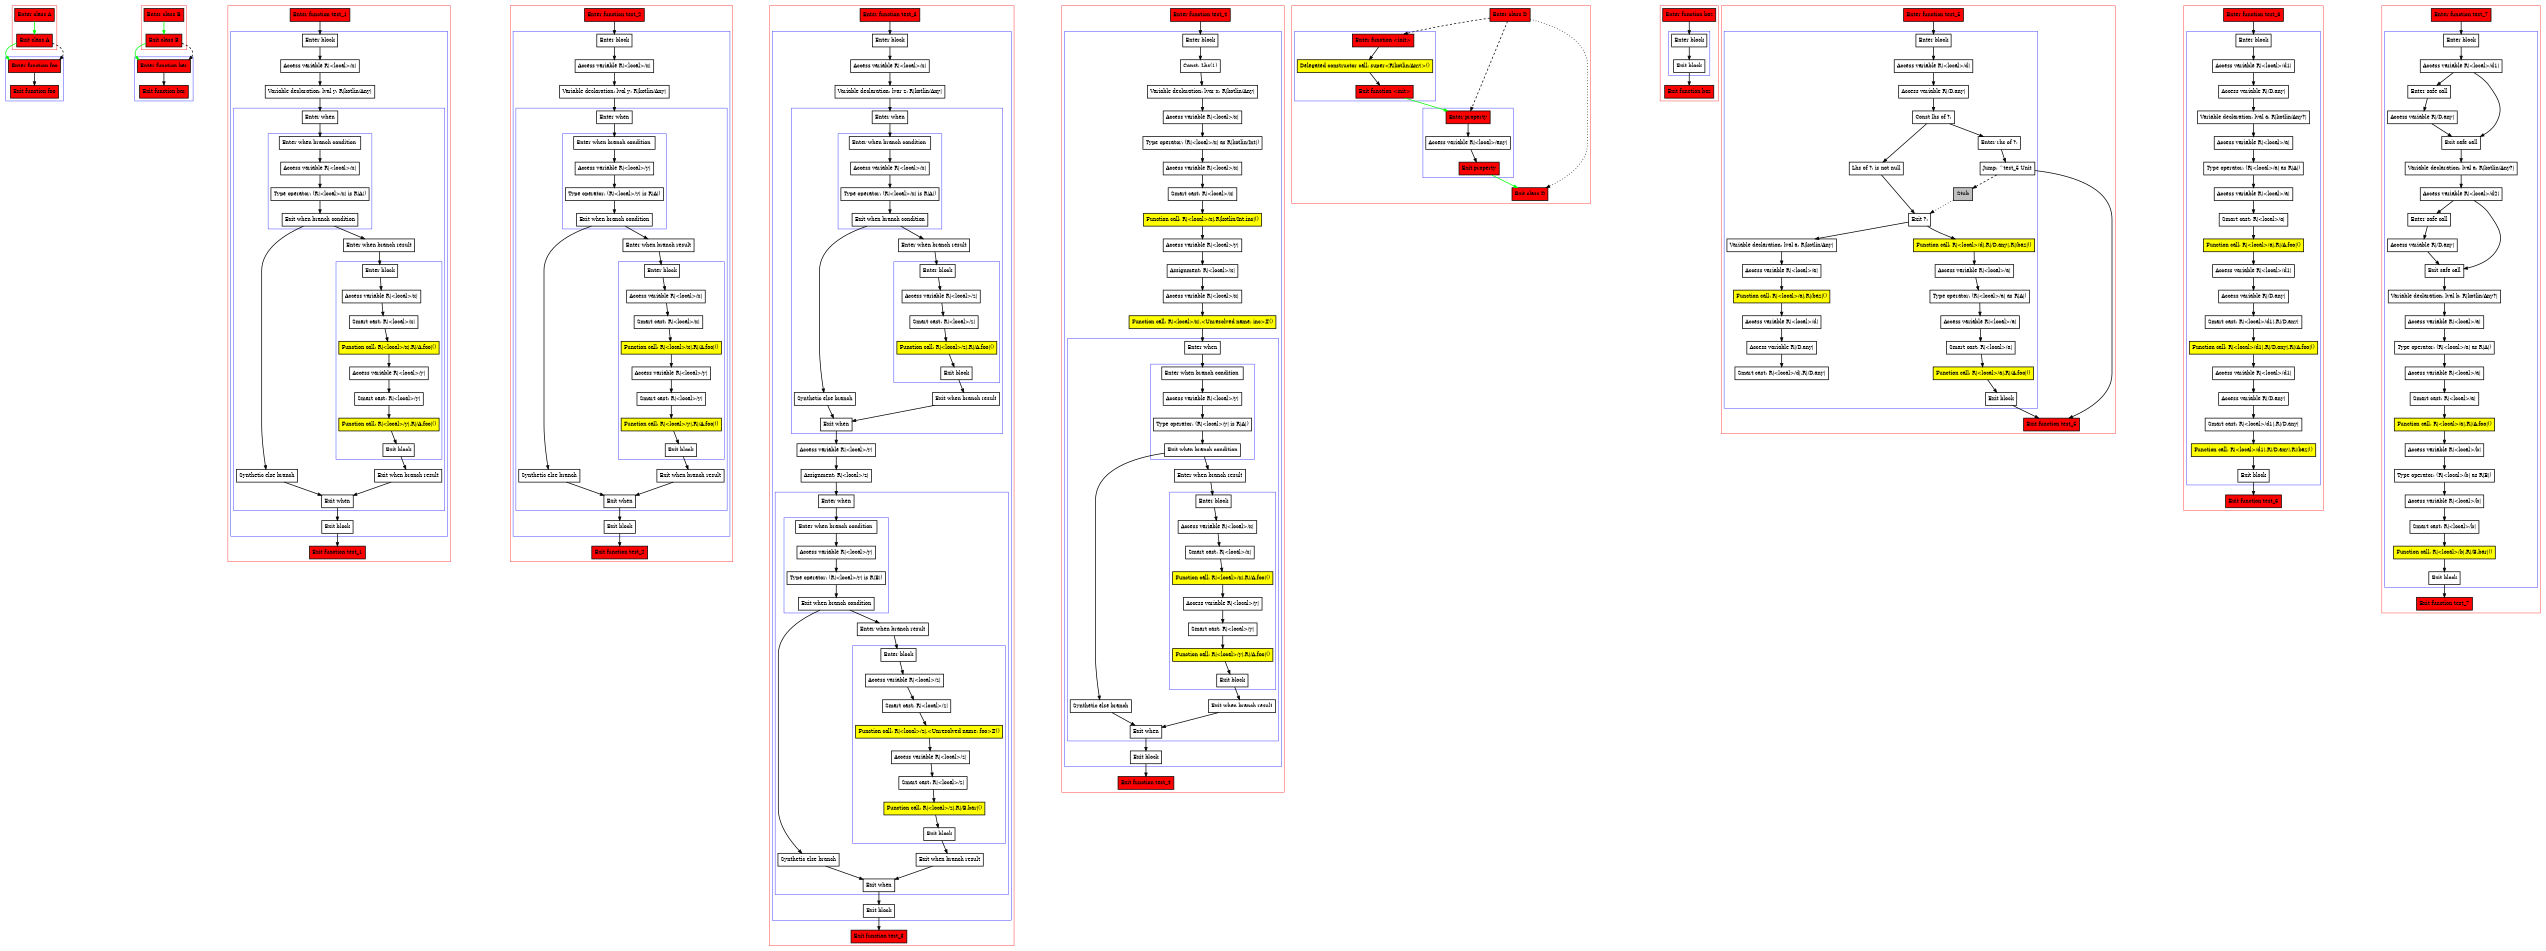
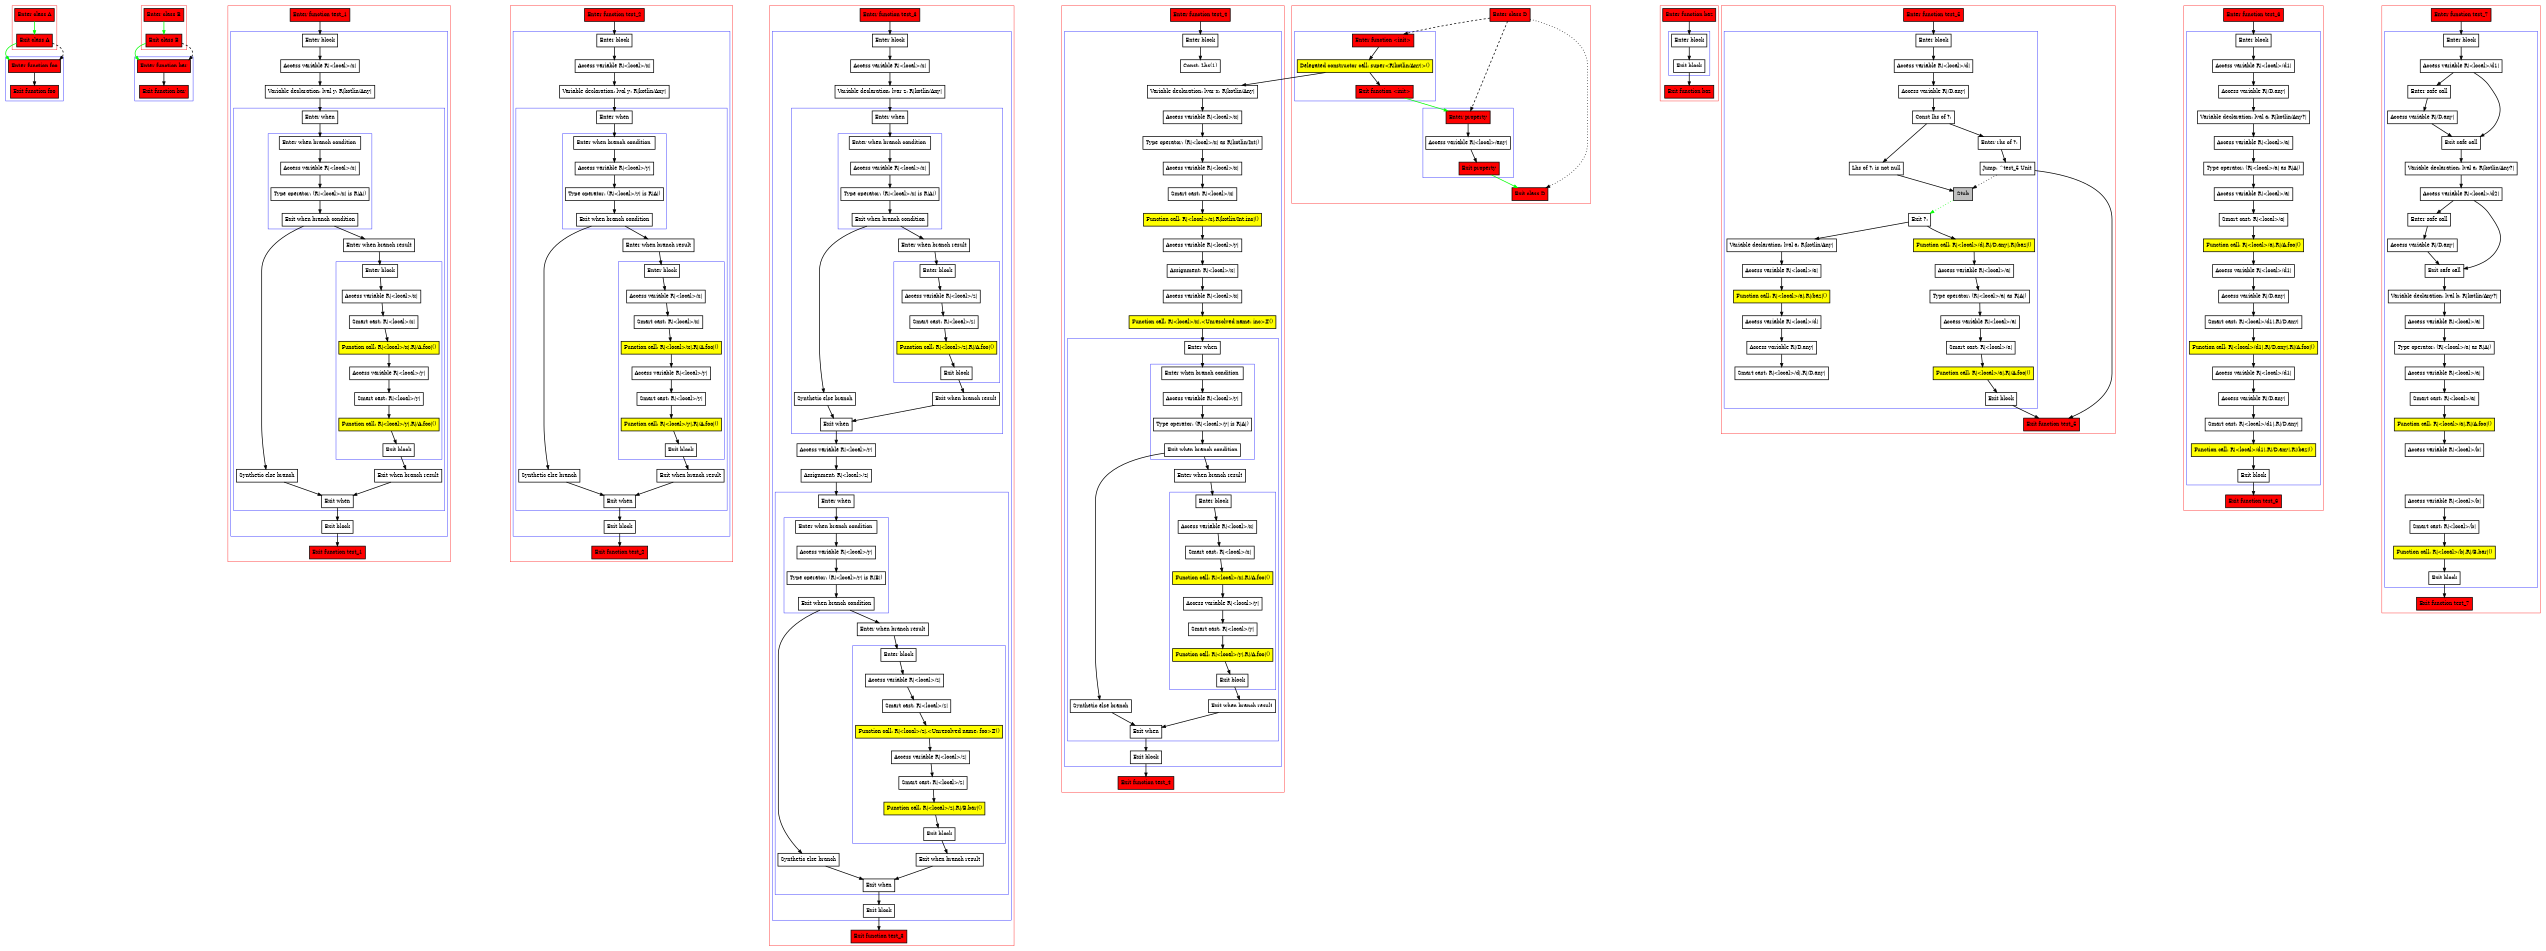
(1201, 77) -> (1288, 78)
(1986, 181) -> (1986, 181)
(1897, 193) -> (1924, 182)
(1943, 206) -> (1943, 206)
(2444, 476) -> none
